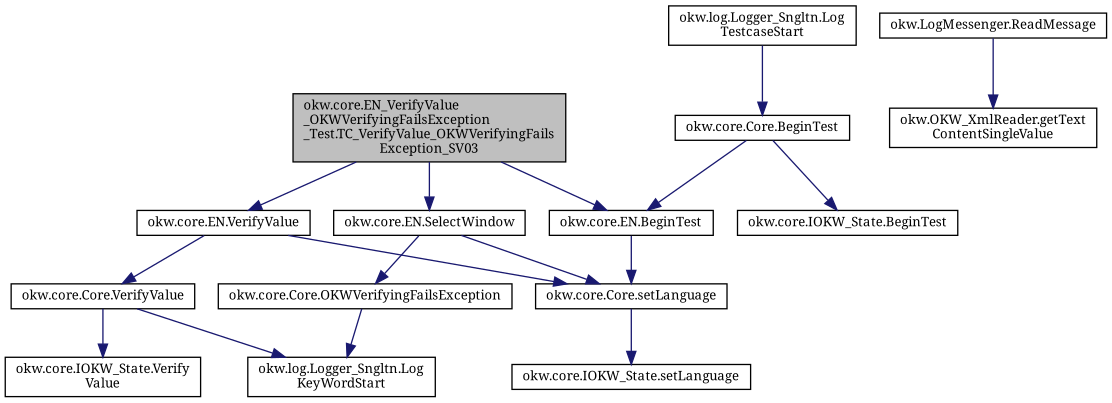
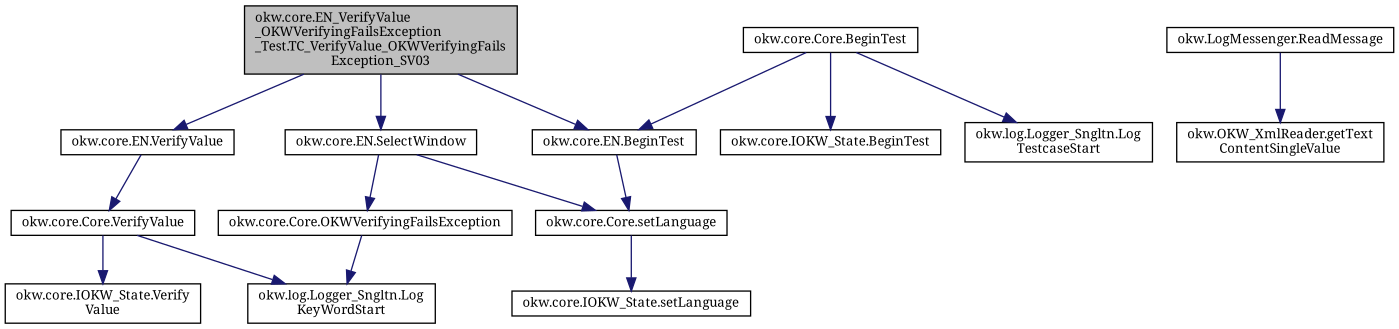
(762, 74) -> (930, 85)
(421, 259) -> none
